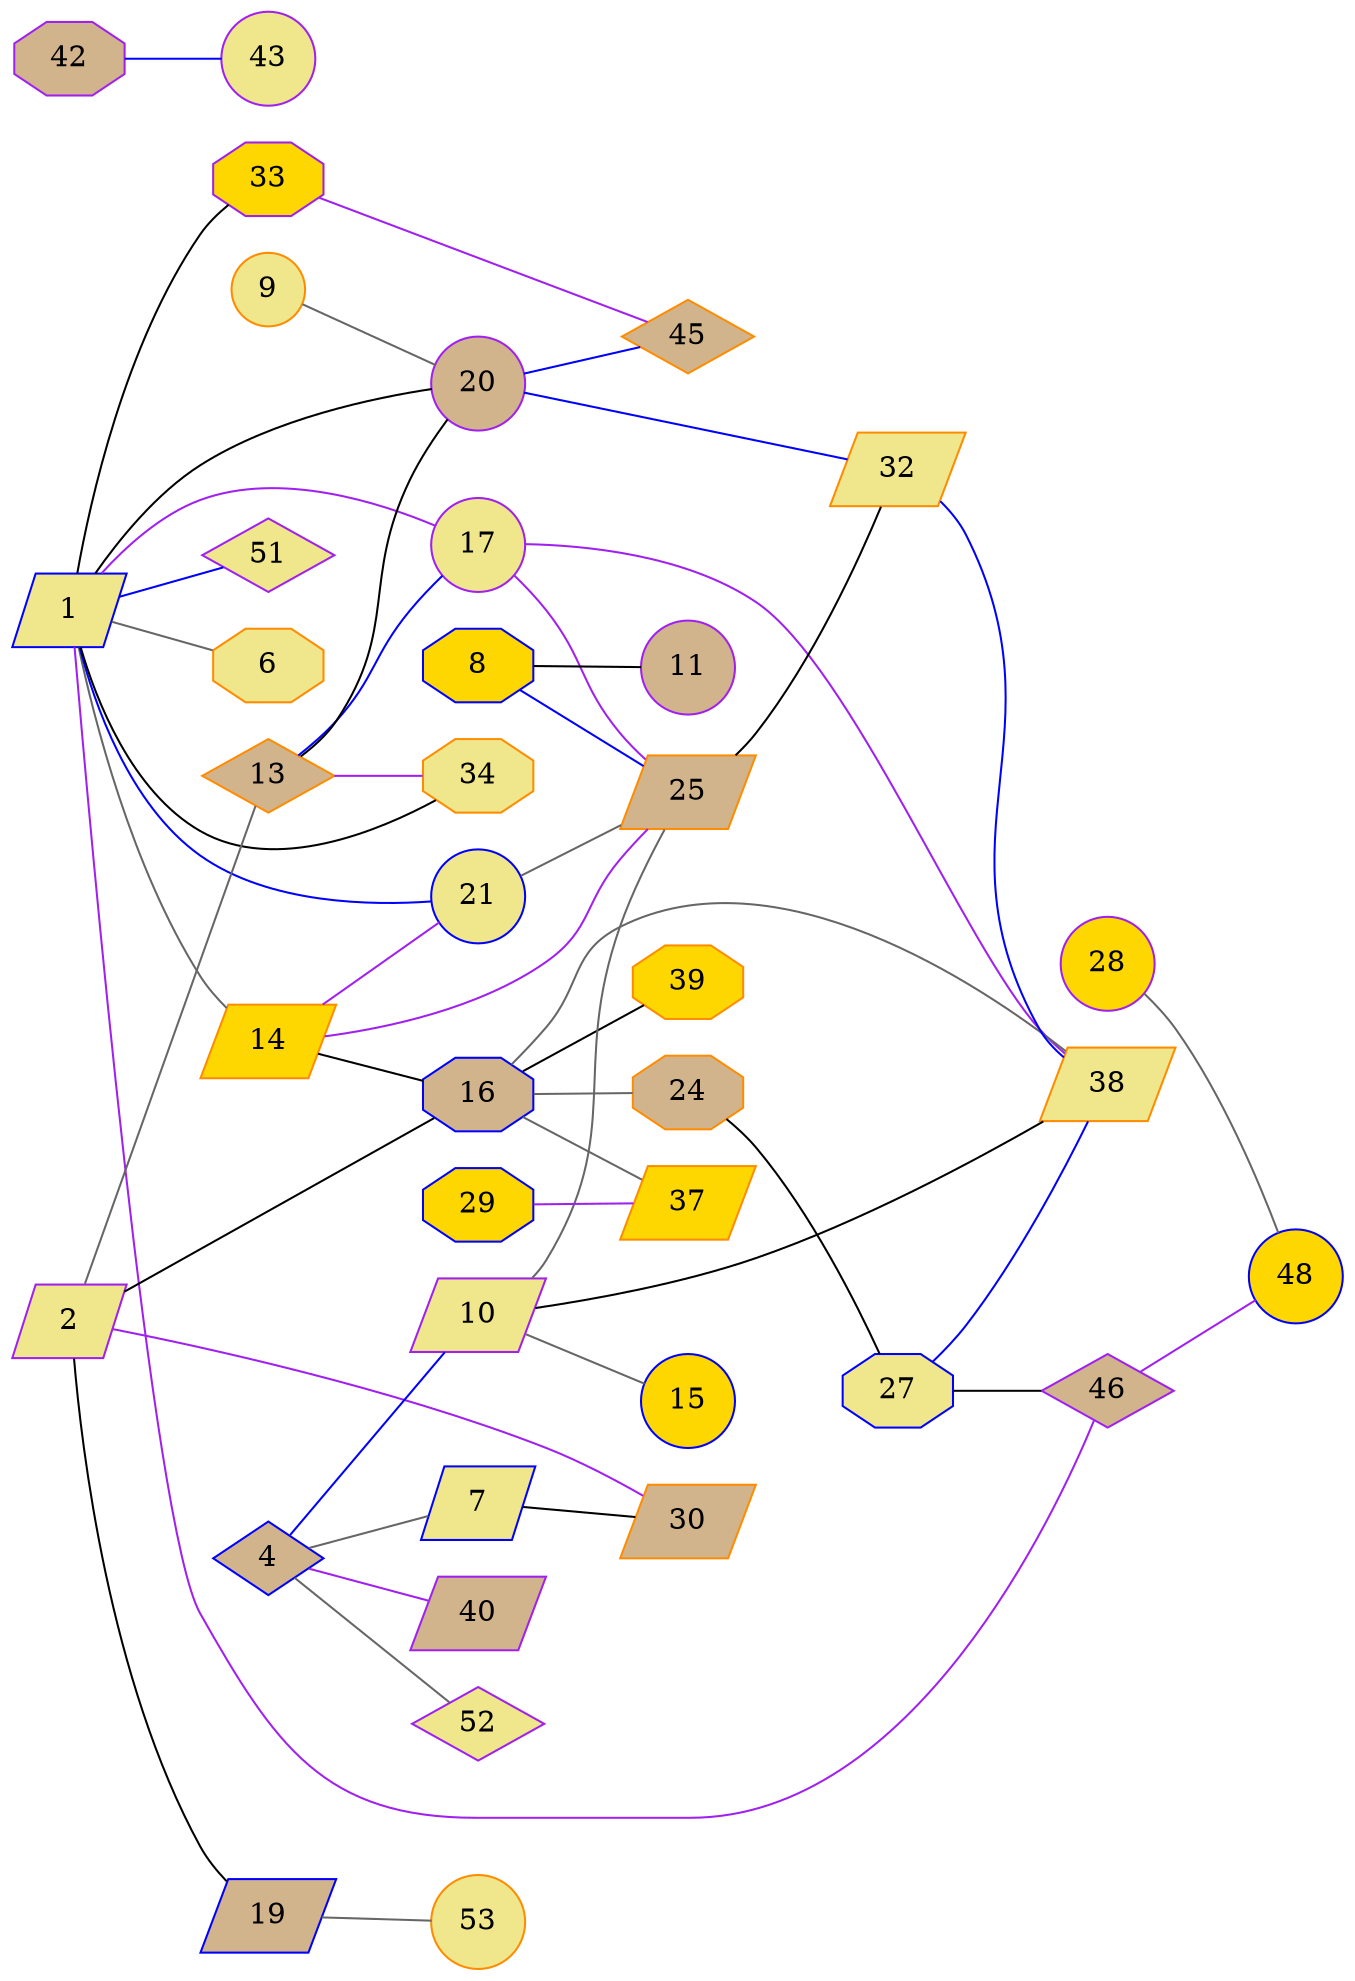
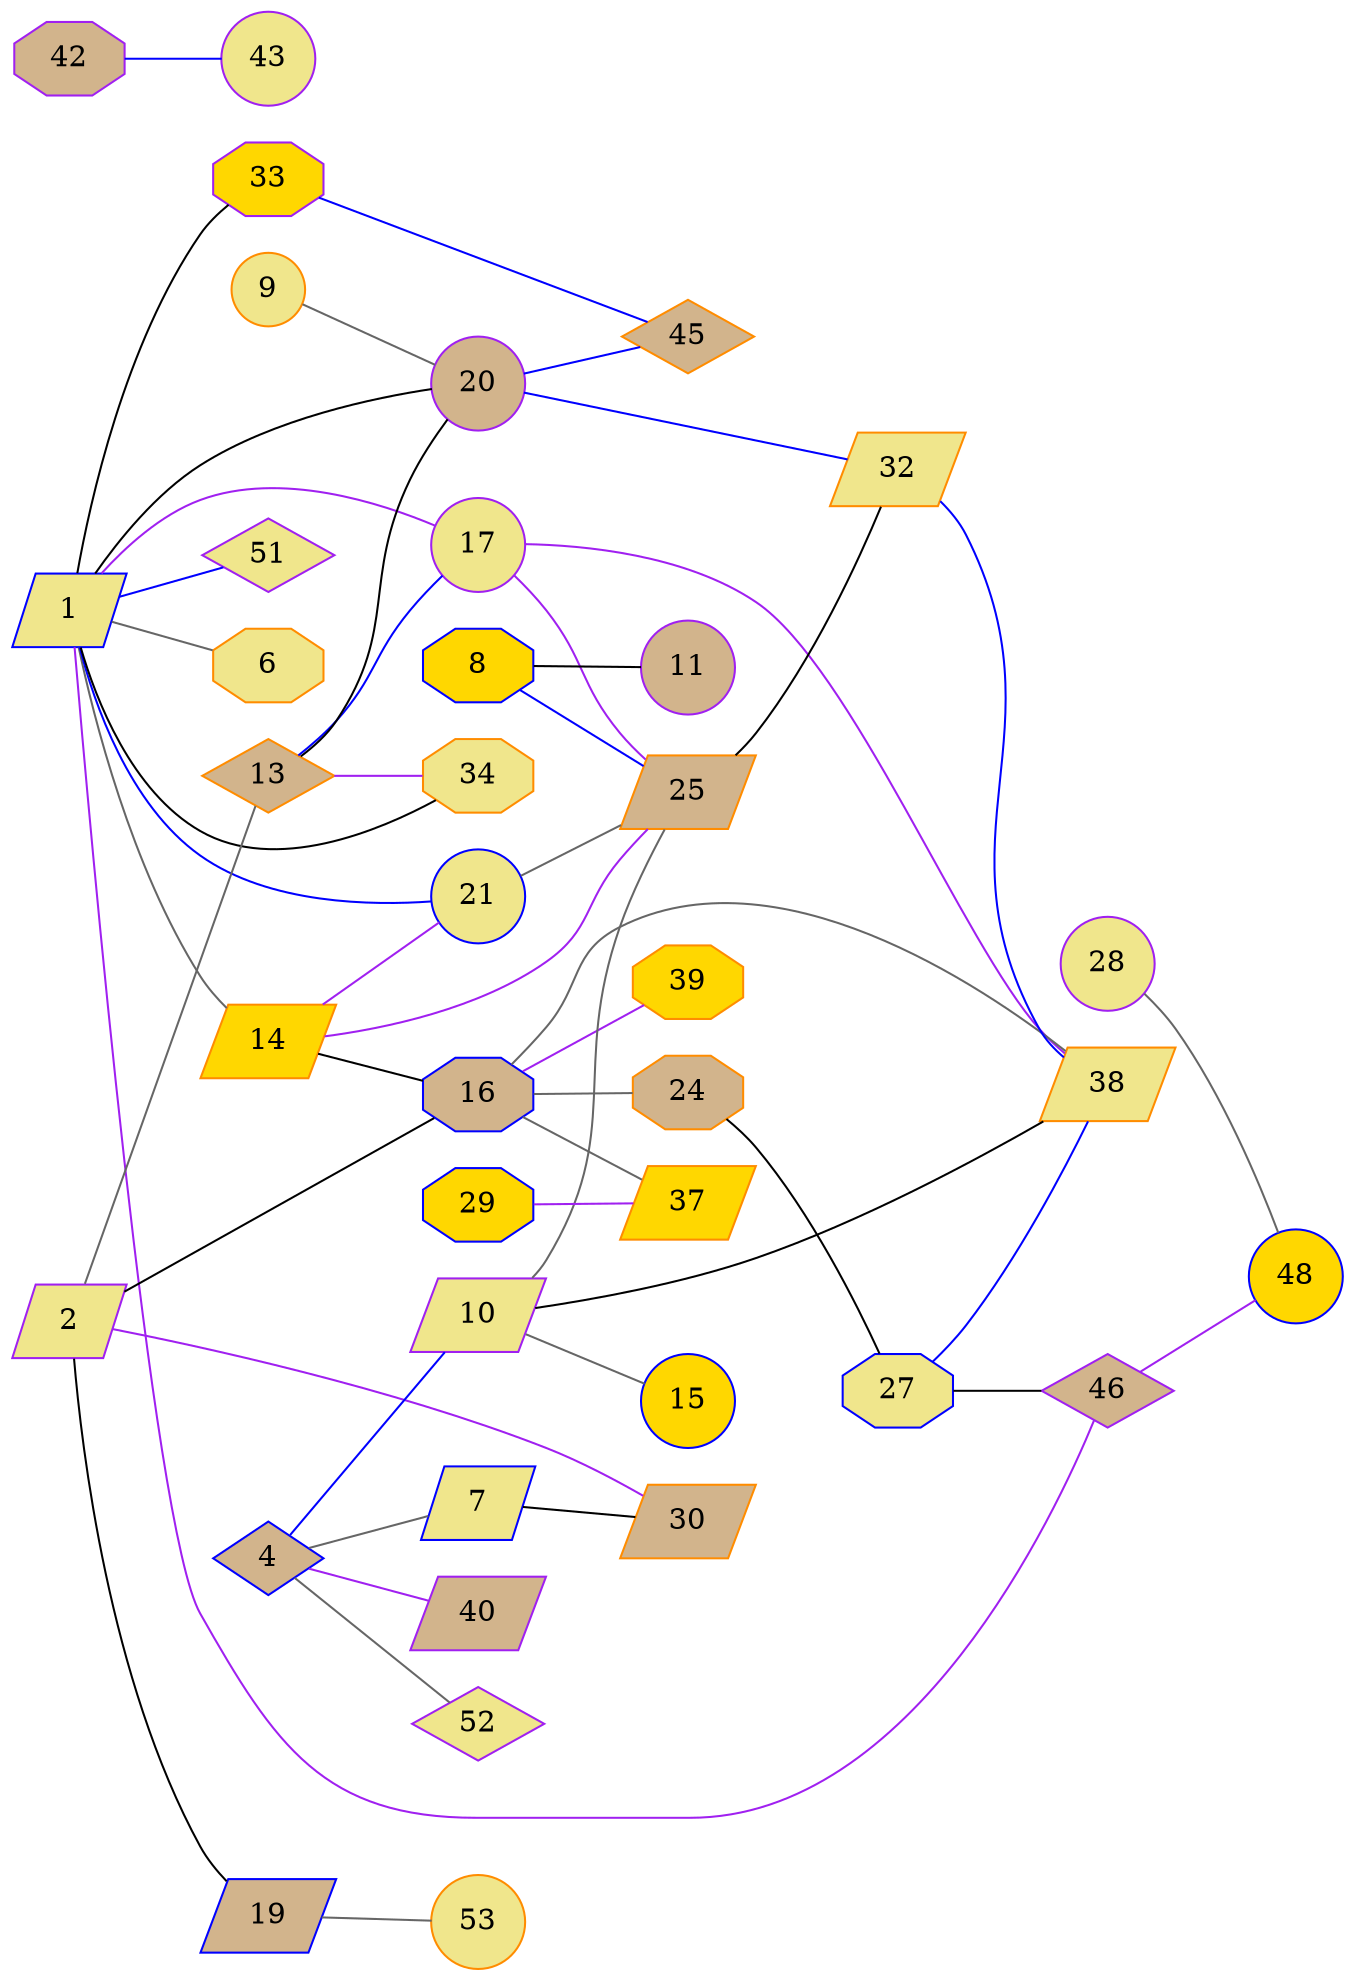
(483, 260) -> (483, 260)
(1108, 964) -> (1108, 964)
(583, 1038) -> (583, 1038)
